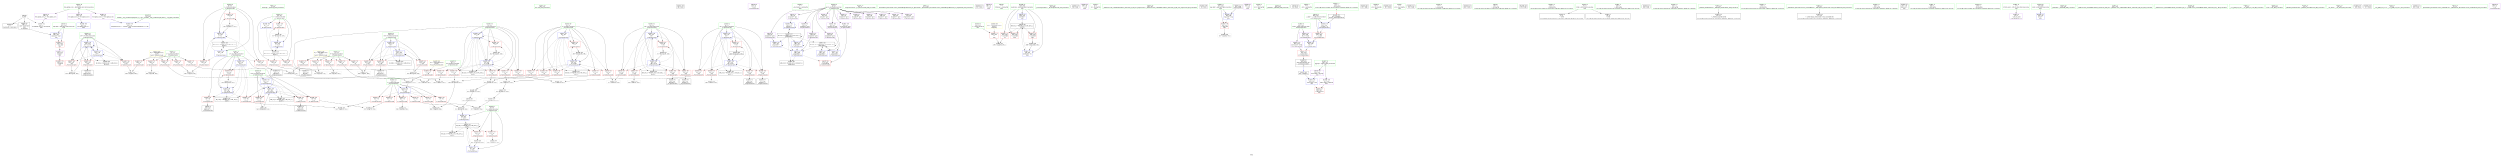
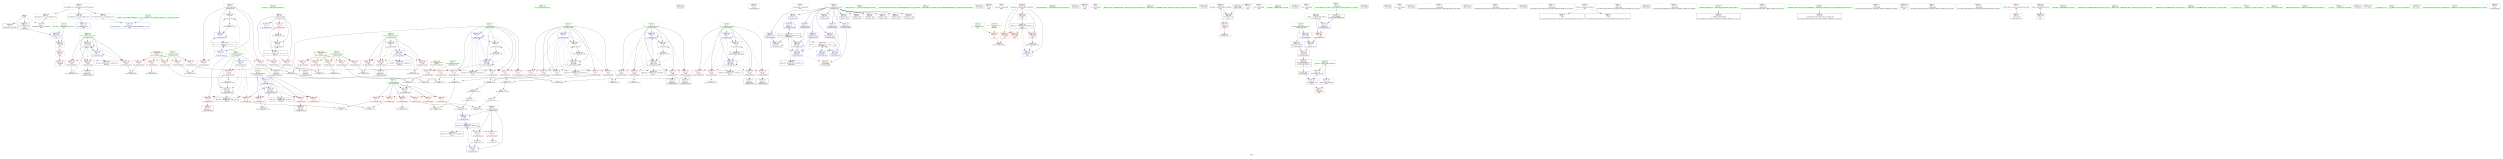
(1376, 6) -> none
